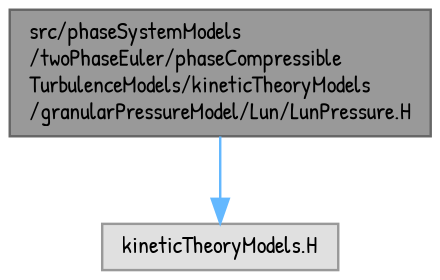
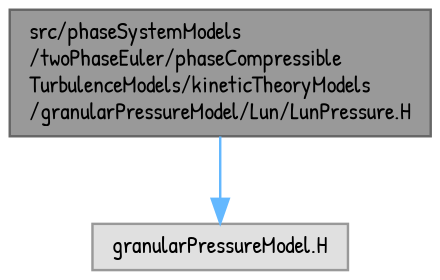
(220, 247) -> (220, 247)
